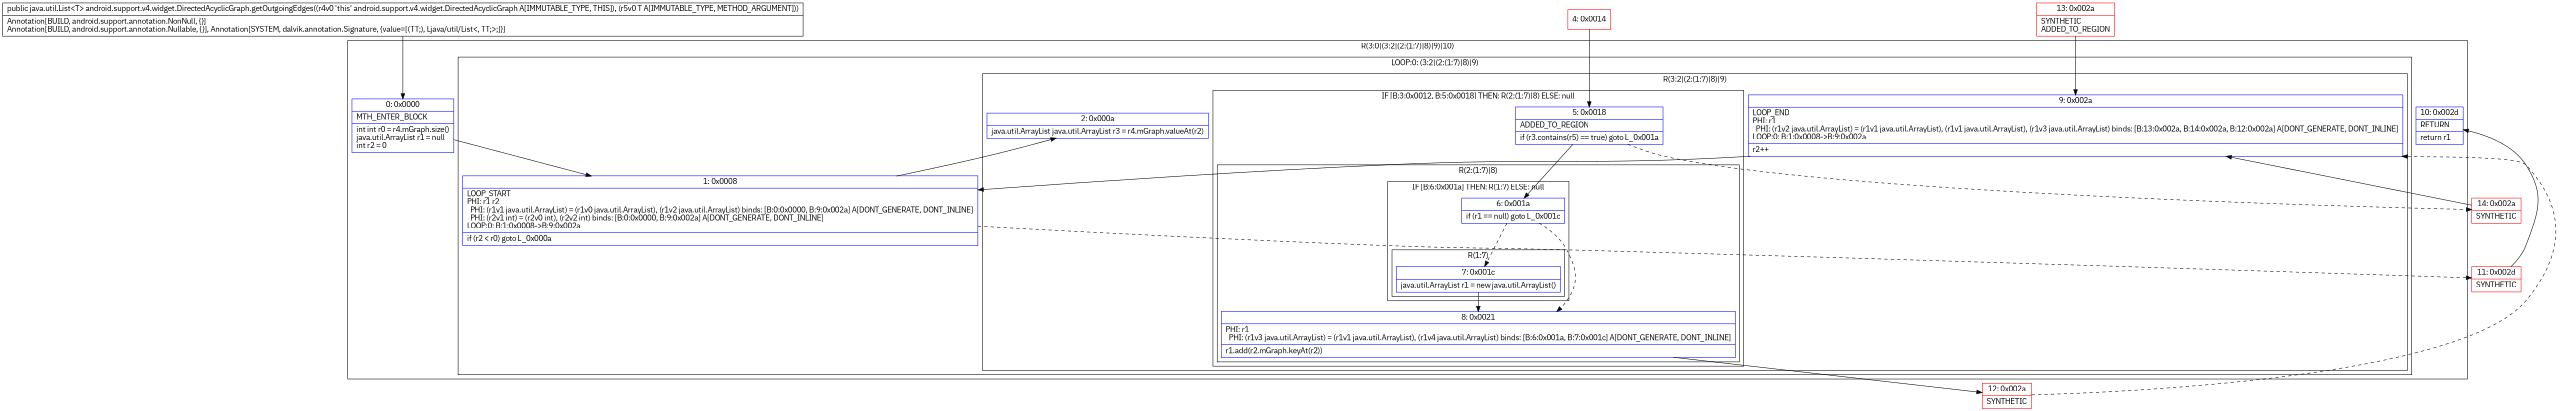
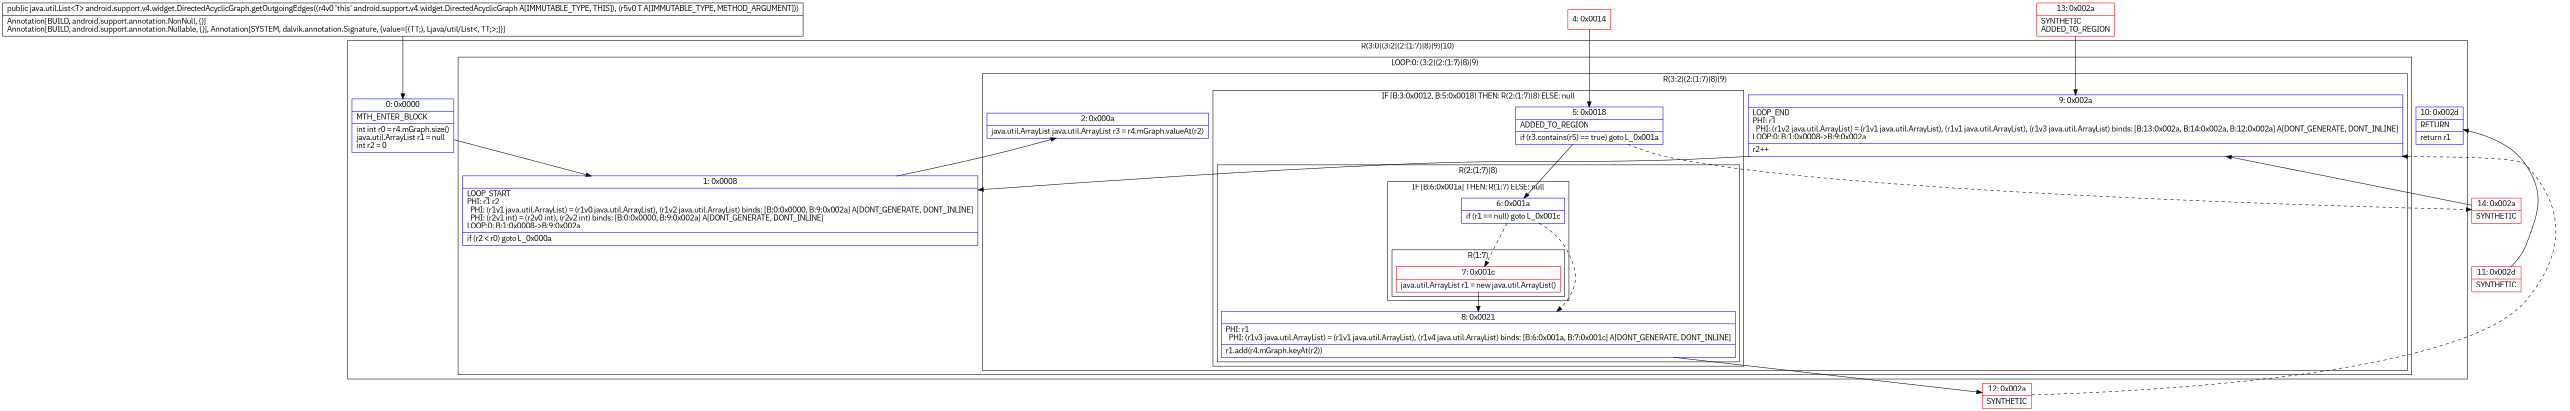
(1722, 254) -> none
(1478, 279) -> (1478, 279)
(1274, 351) -> (1274, 351)
